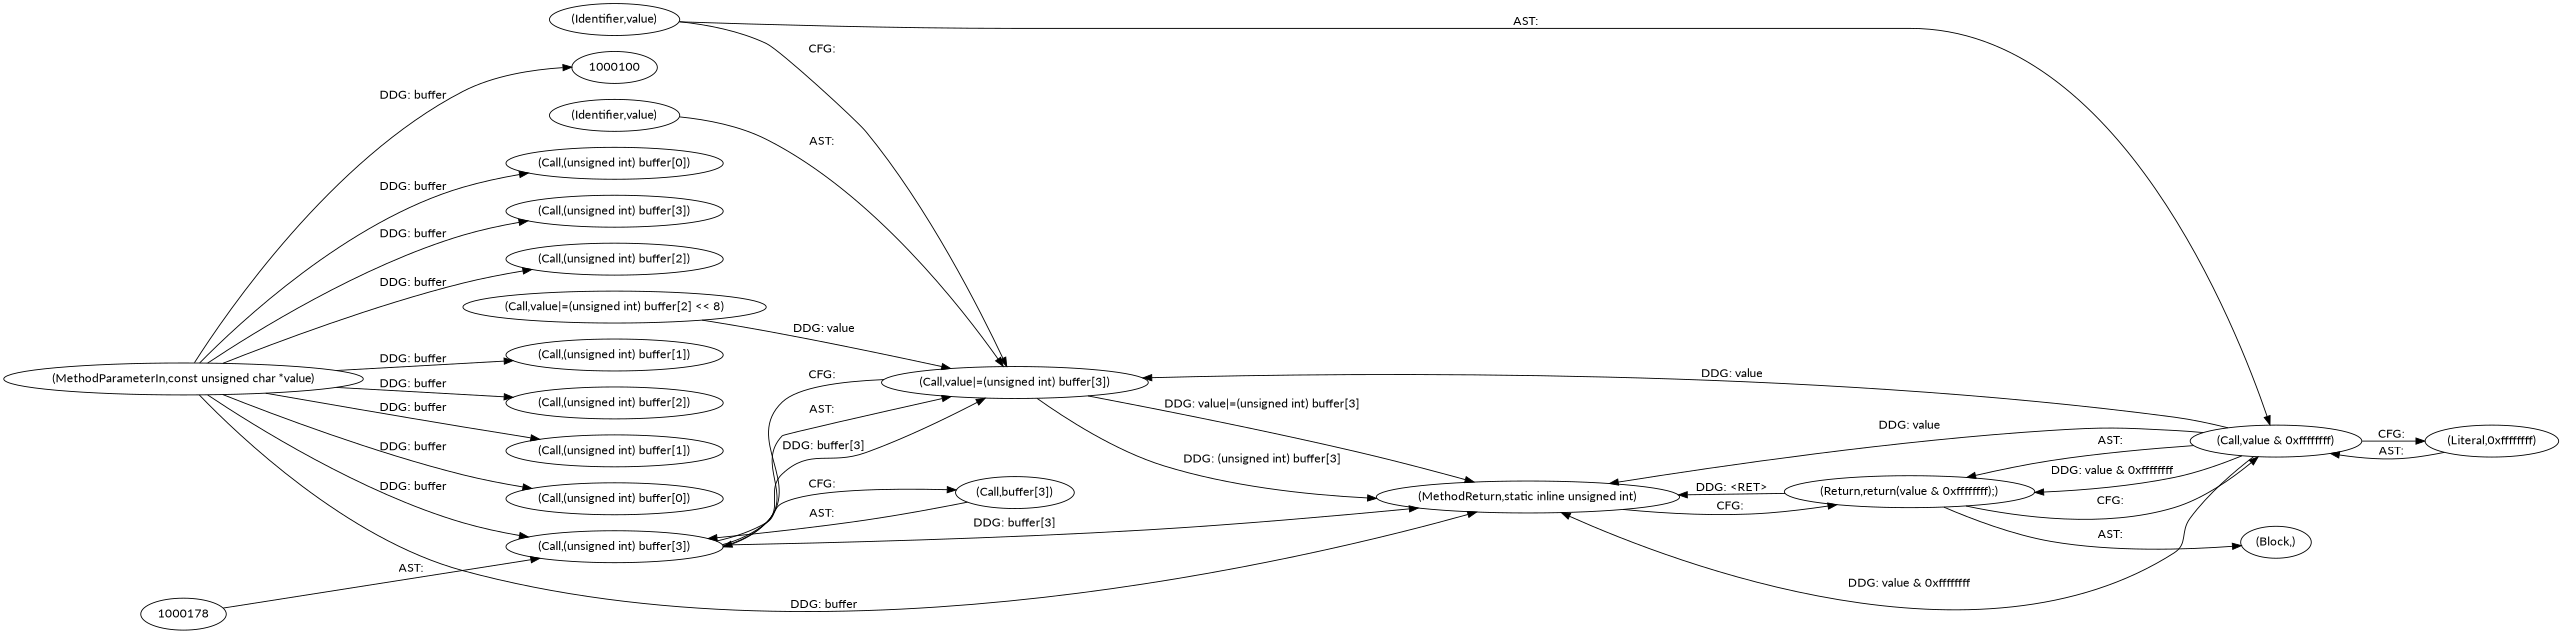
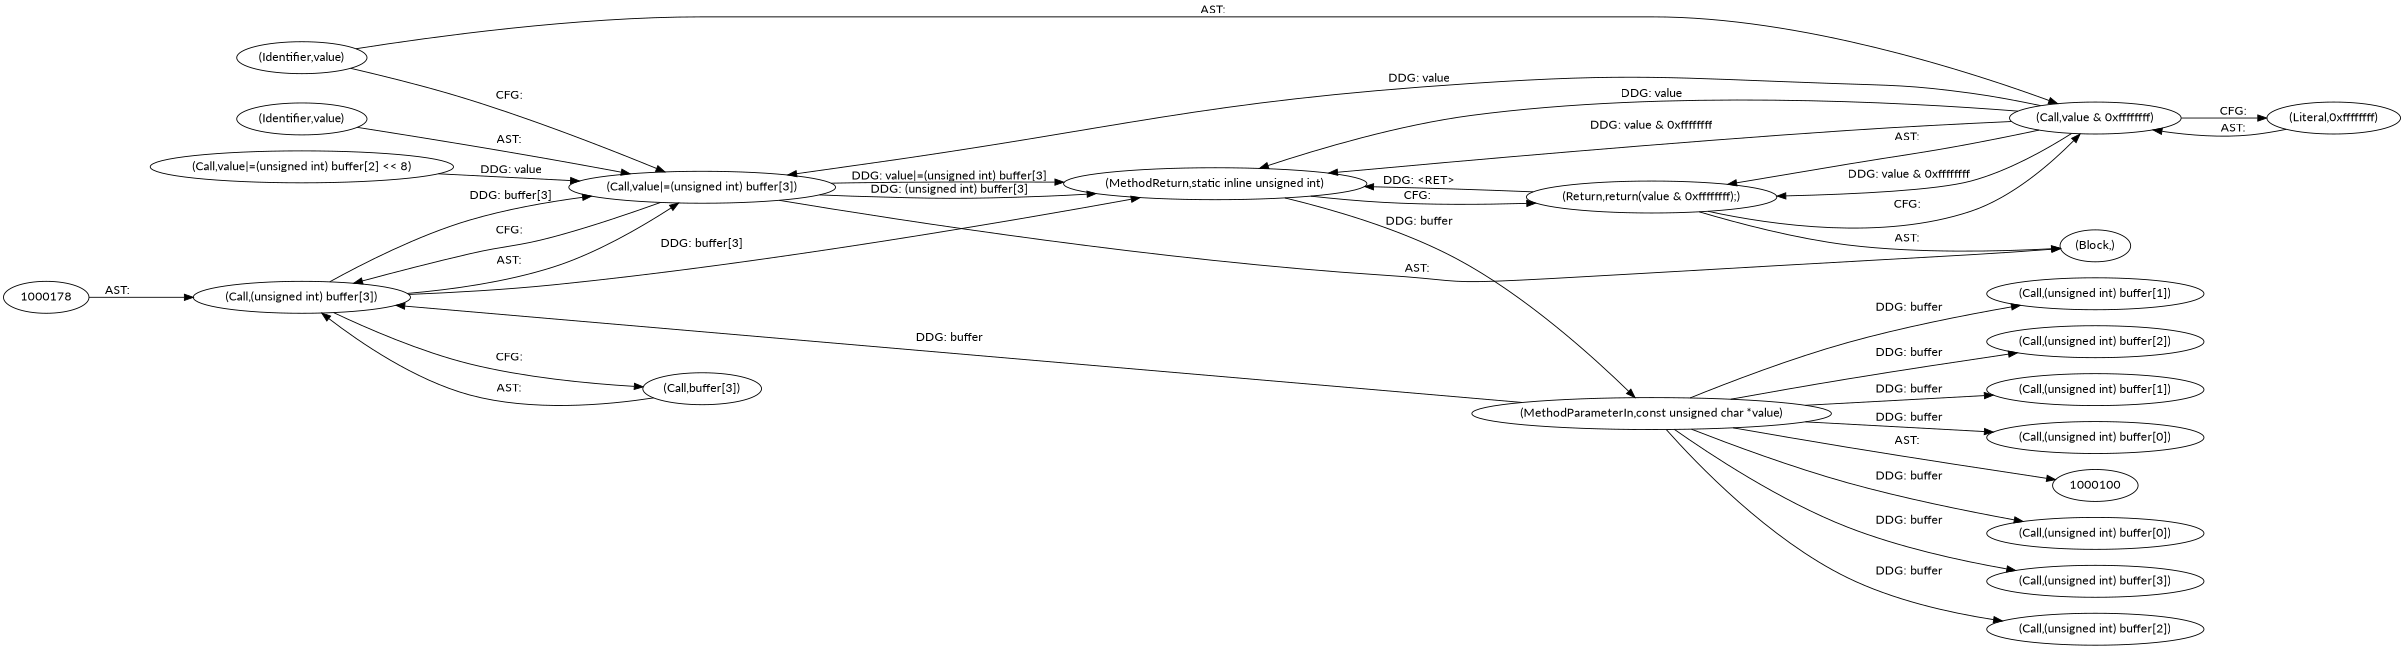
(413, 95) -> (1909, 441)
none -> (1413, 278)
(808, 610) -> (1472, 268)
